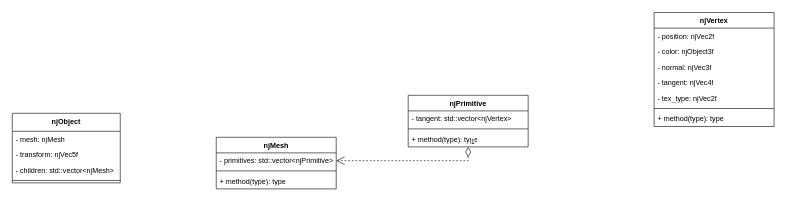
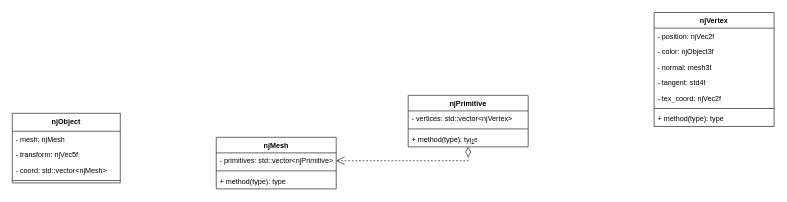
(688, 68) -> (686, 68)
(691, 83) -> (687, 83)
(693, 99) -> (695, 99)
(469, 124) -> (469, 124)
(67, 175) -> (67, 175)
